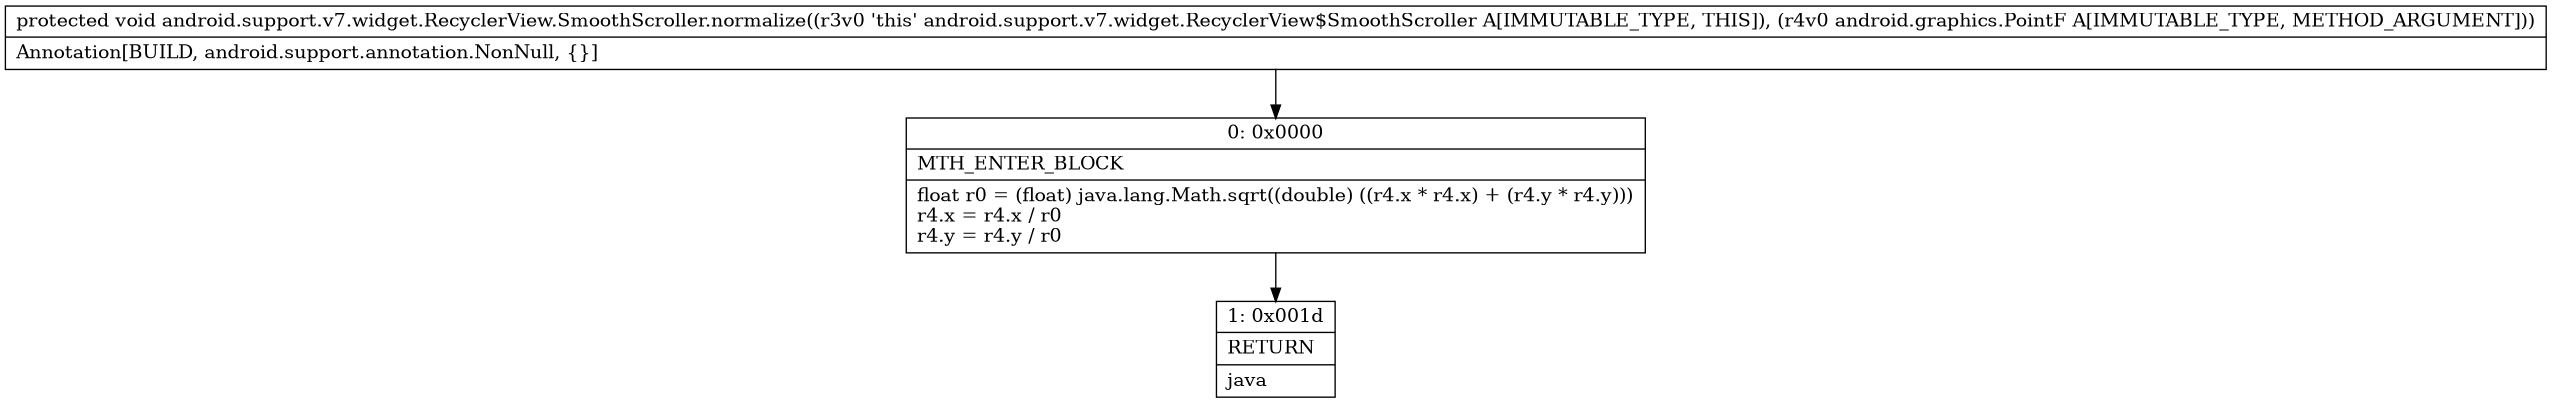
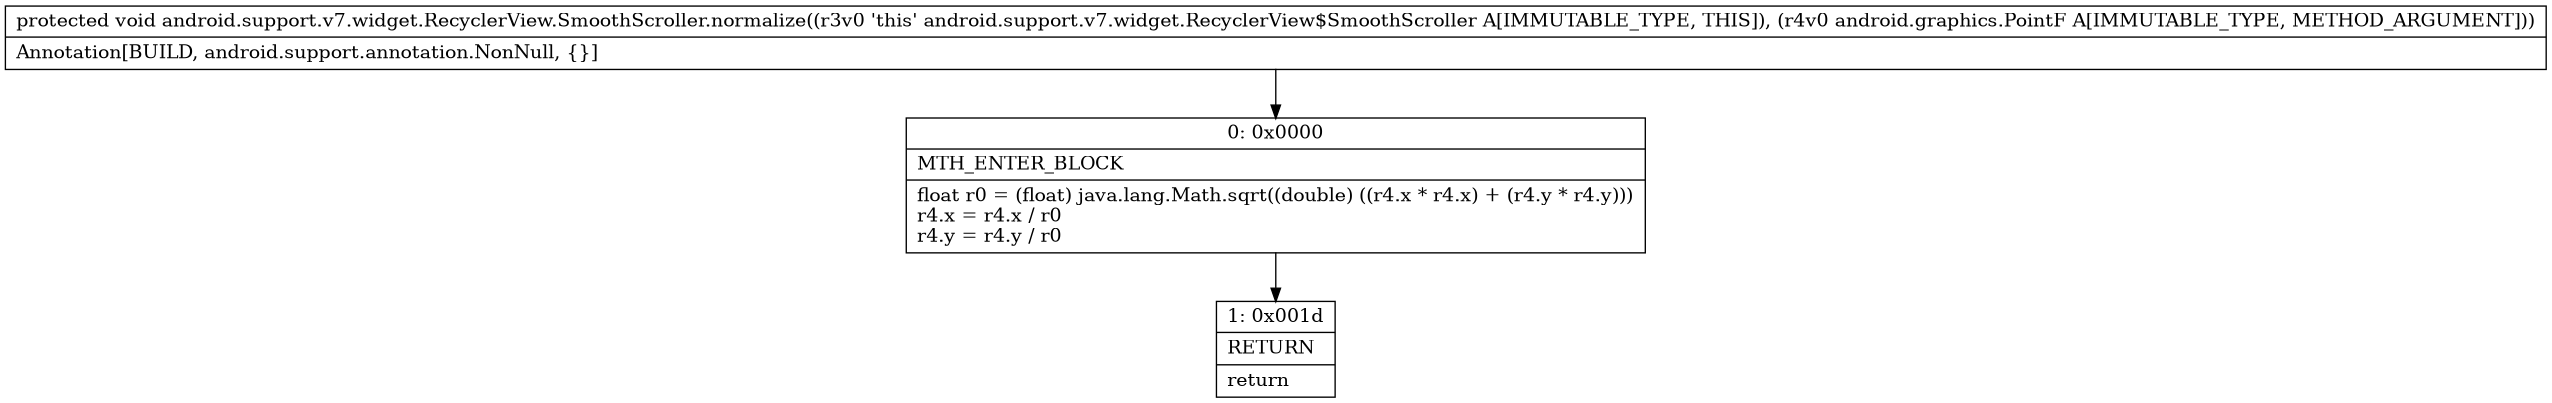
(1247, 380) -> (1258, 380)
